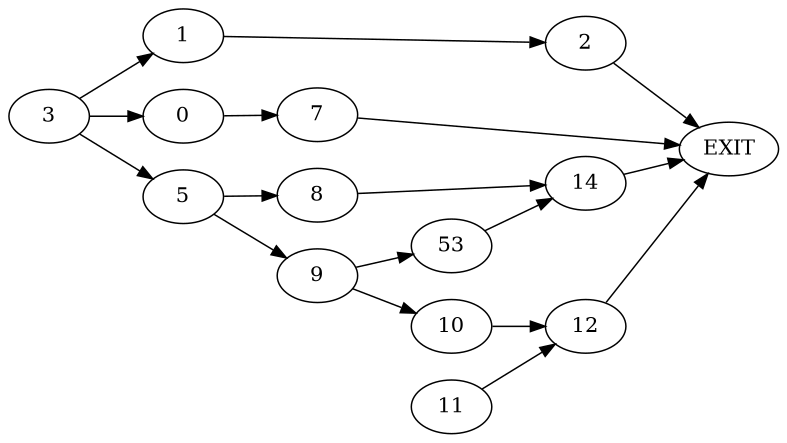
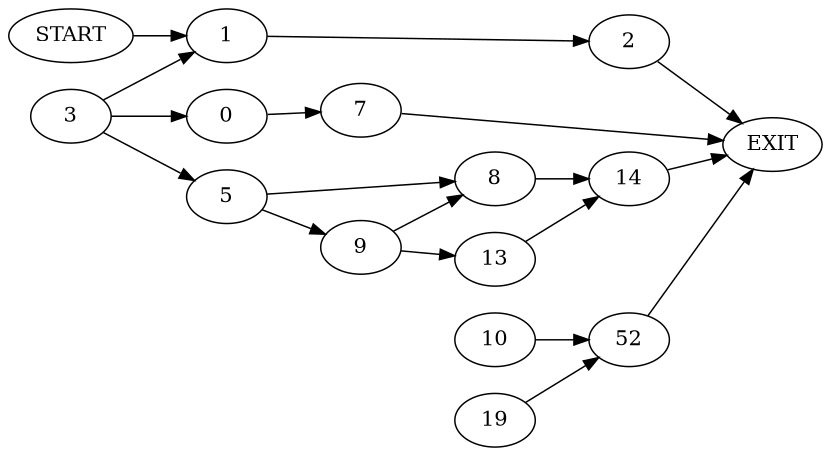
none -> (71, 36)
(452, 246) -> (495, 259)
(377, 298) -> (421, 217)
(586, 326) -> (629, 340)
(452, 407) -> (495, 420)
